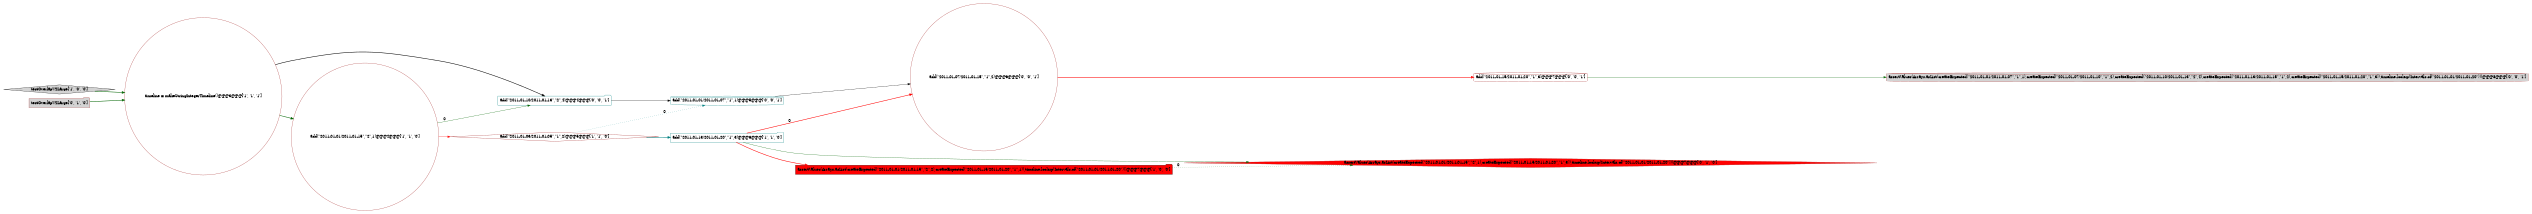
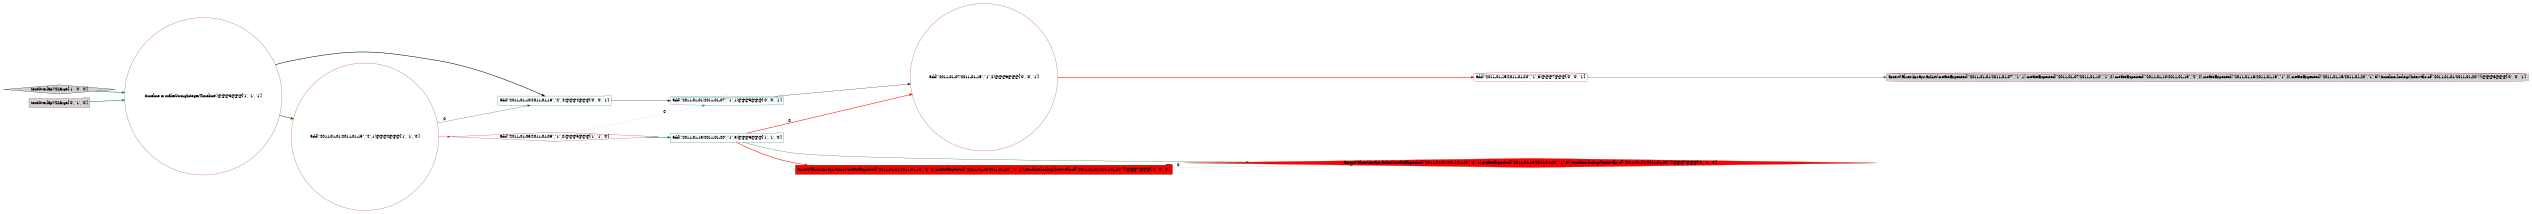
(108, 92) -> (108, 92)
(106, 101) -> (106, 101)
